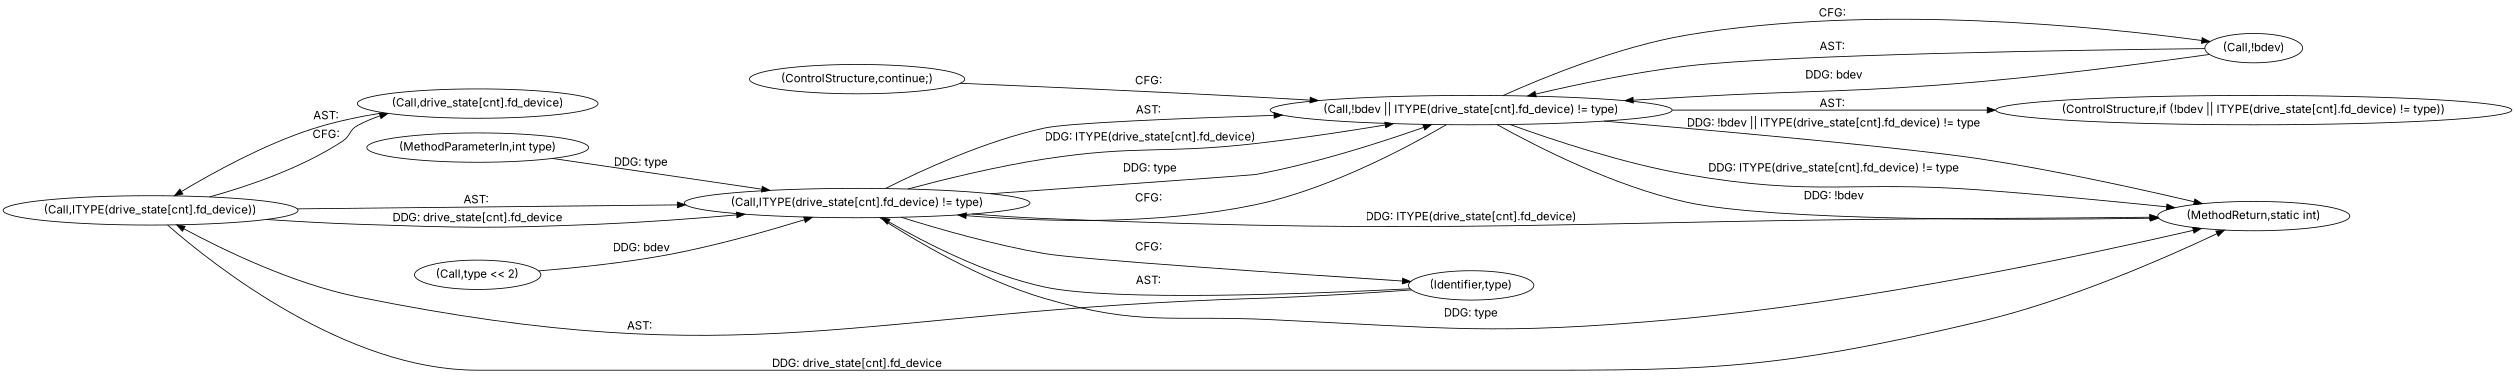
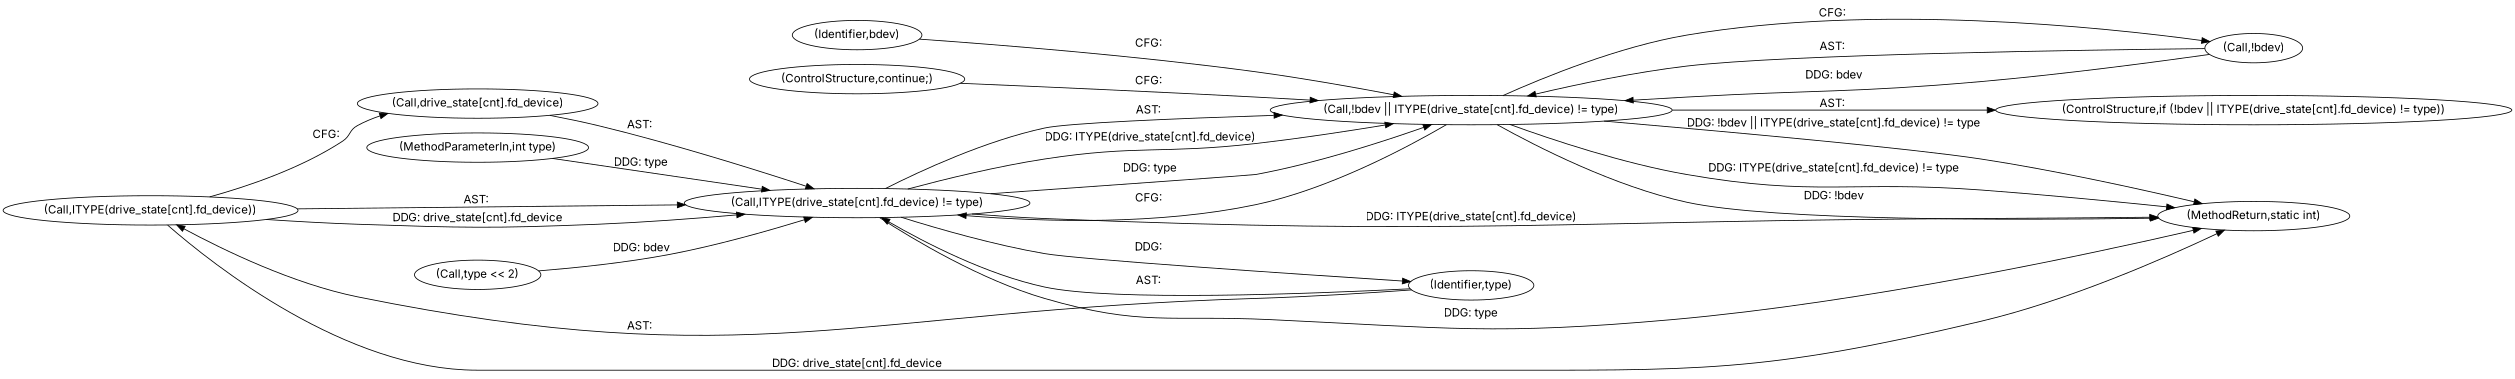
none -> (857, 35)
(278, 142) -> (679, 147)
(1150, 247) -> (1150, 247)
